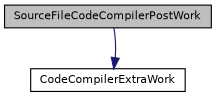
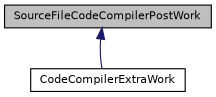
(115, 43) -> (100, 54)
